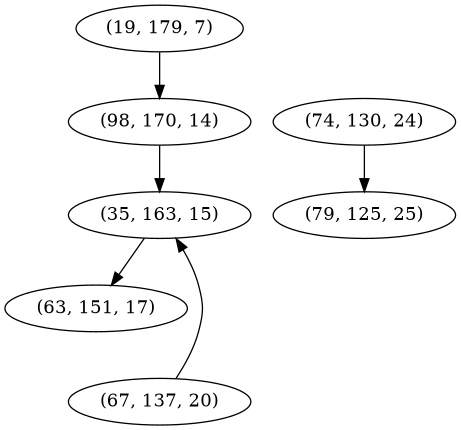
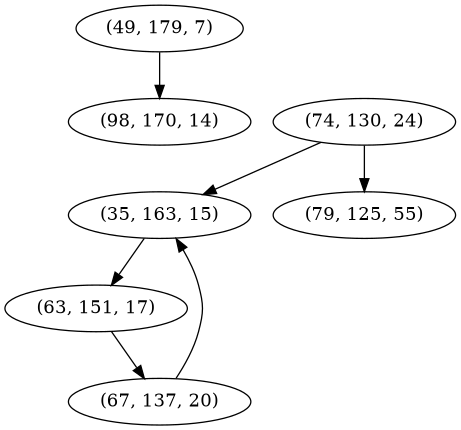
(160, 29) -> (160, 29)
(160, 162) -> (268, 166)
(364, 215) -> (364, 215)
none -> (124, 350)
